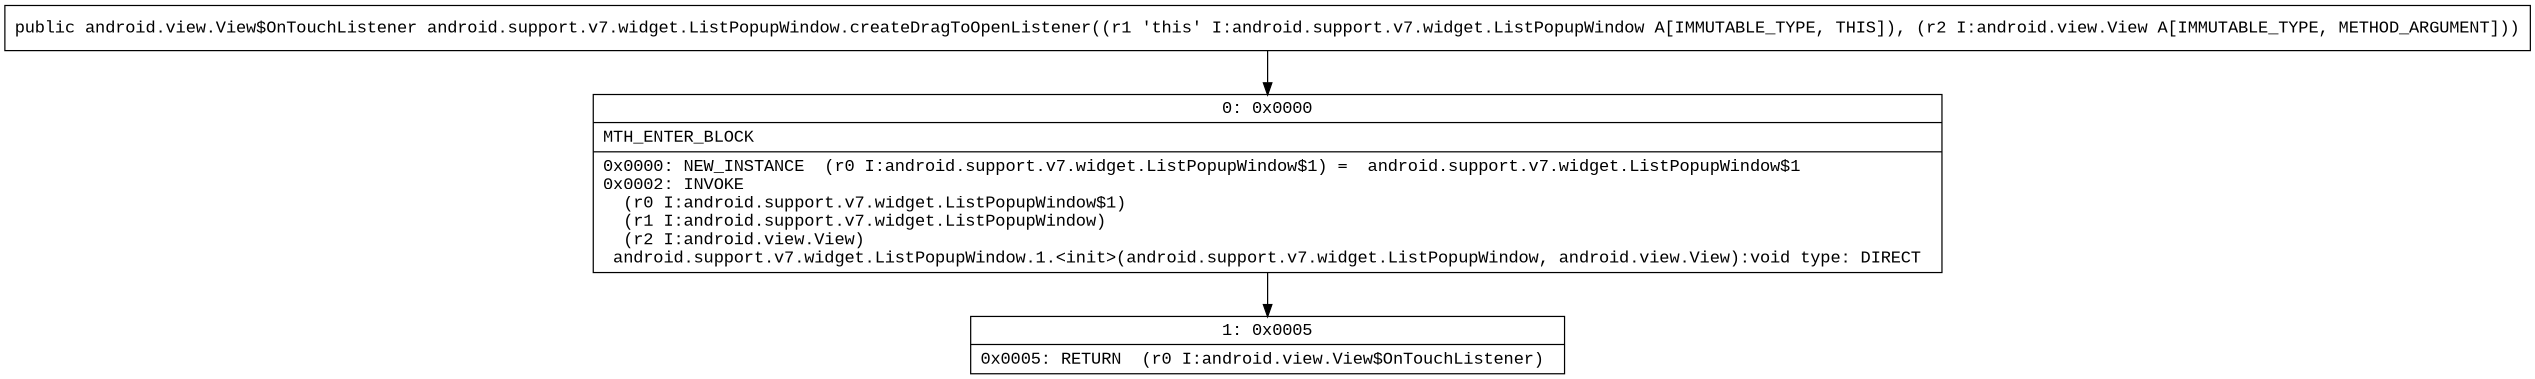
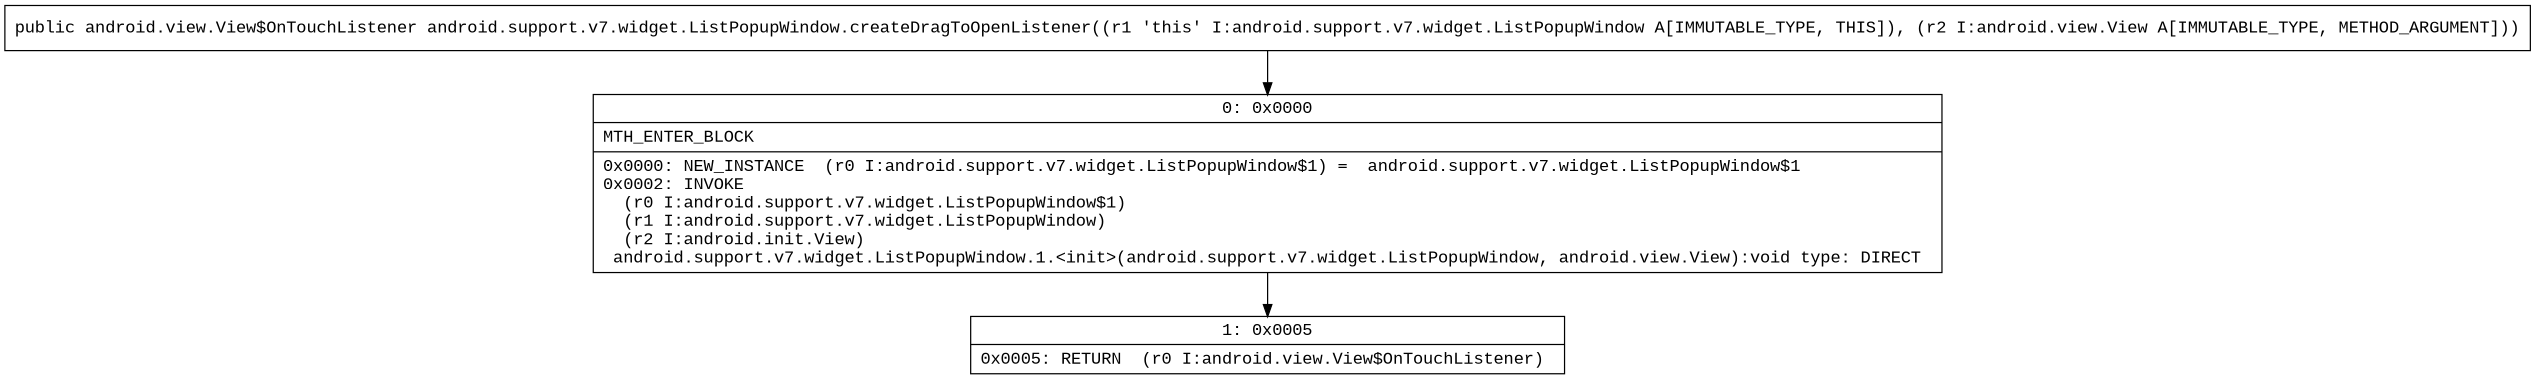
(734, 239) -> (734, 239)
